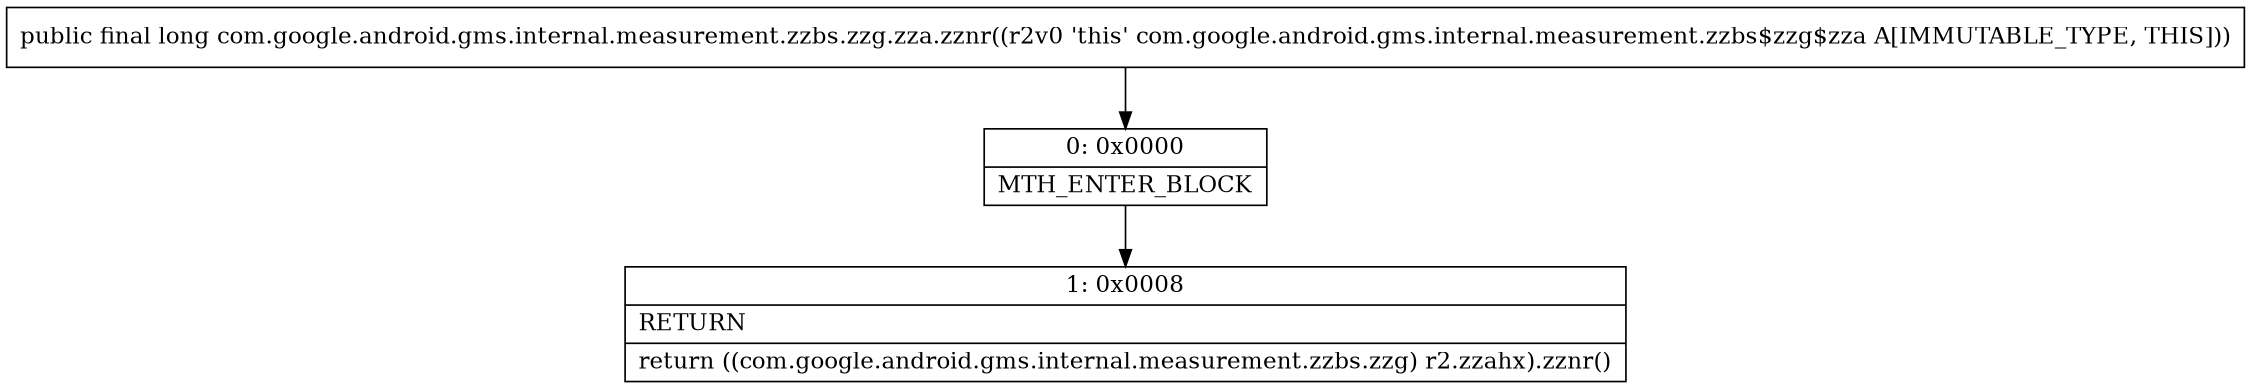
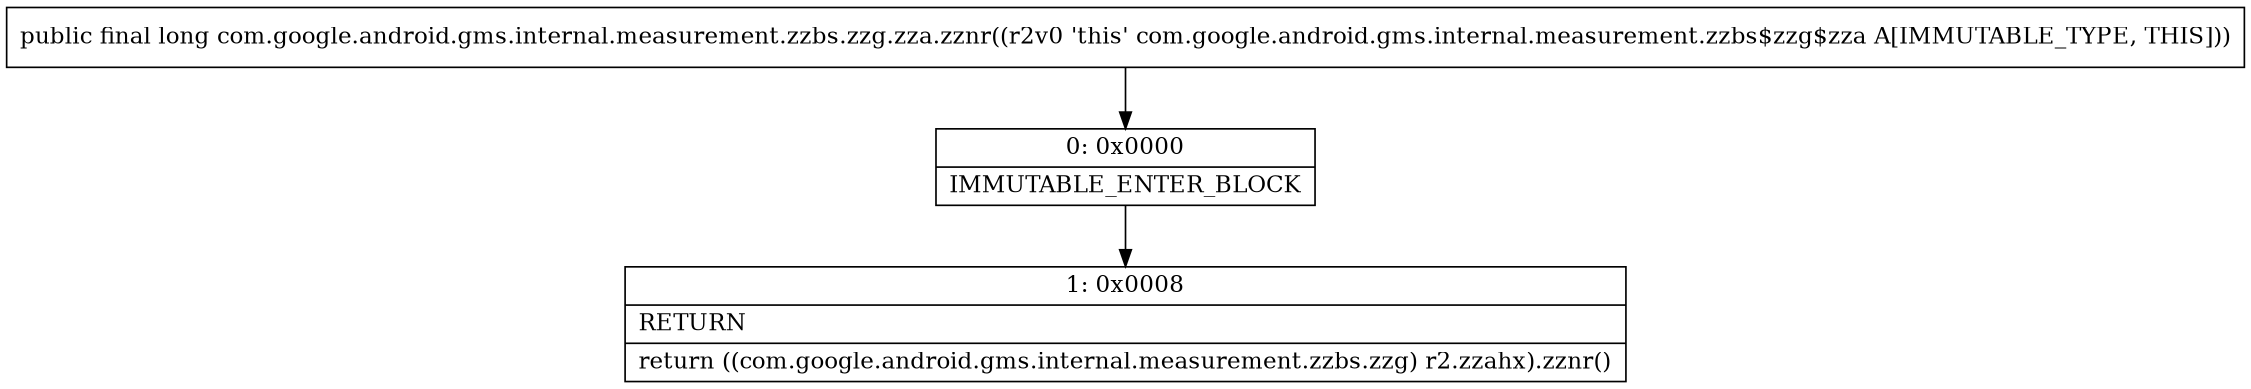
(1126, 185) -> (1126, 185)
